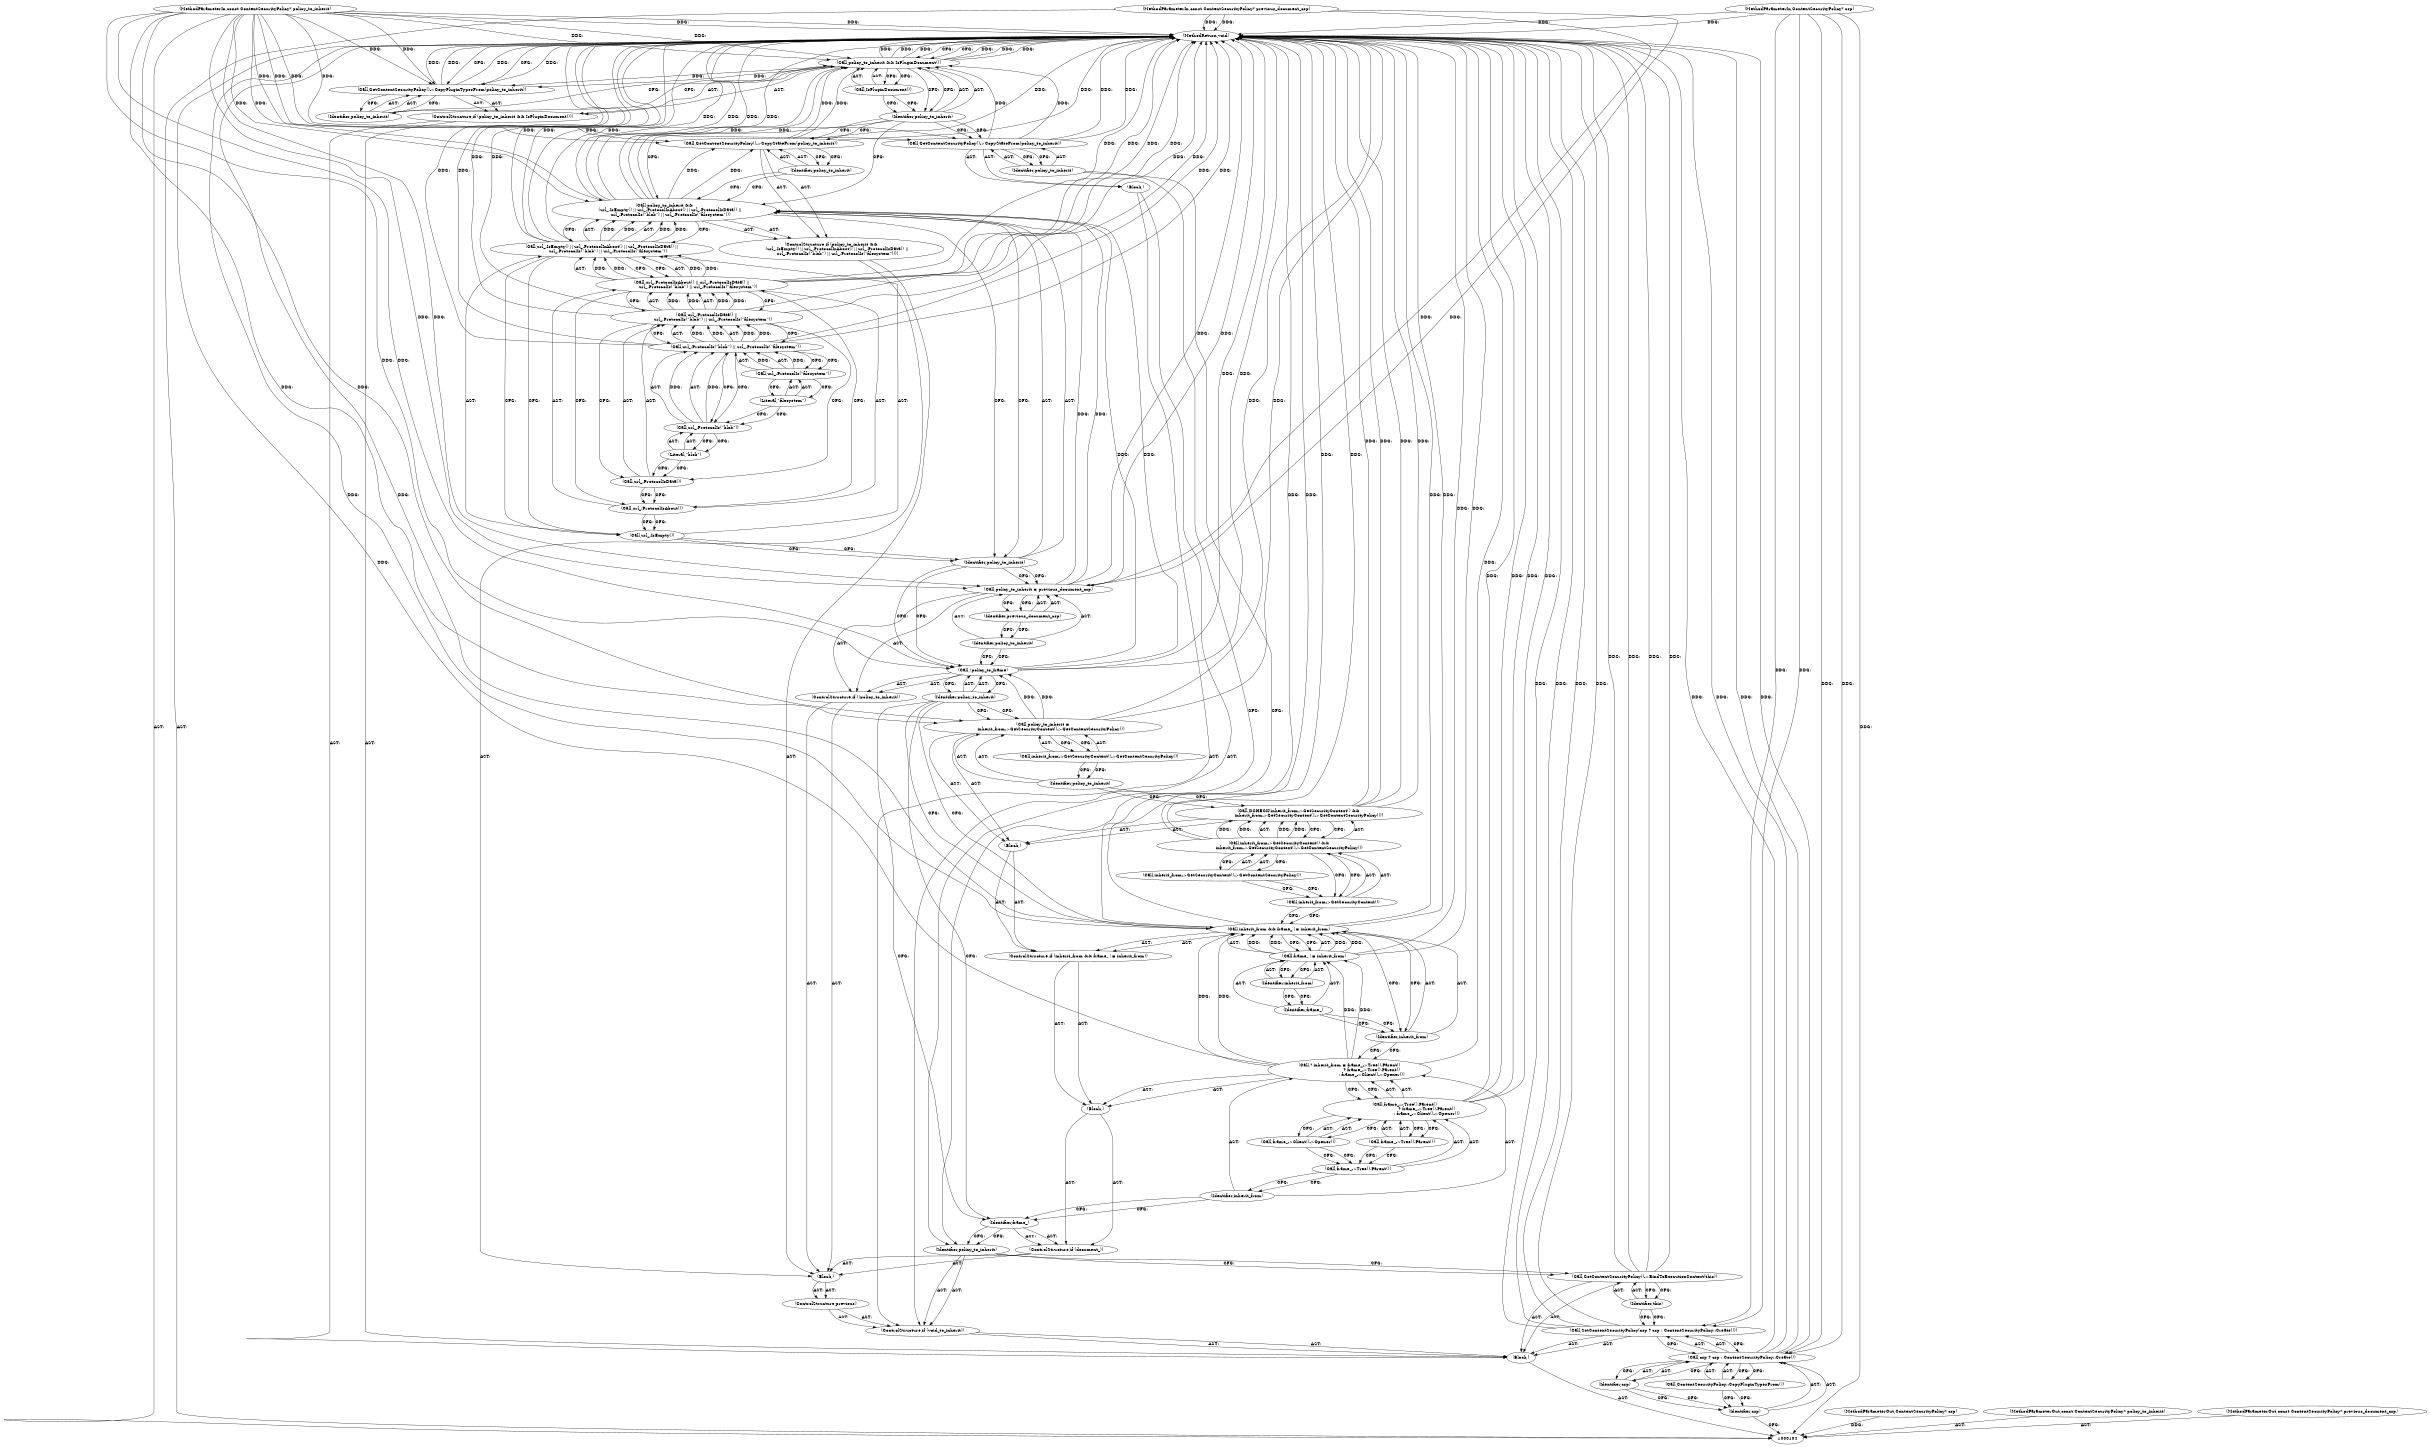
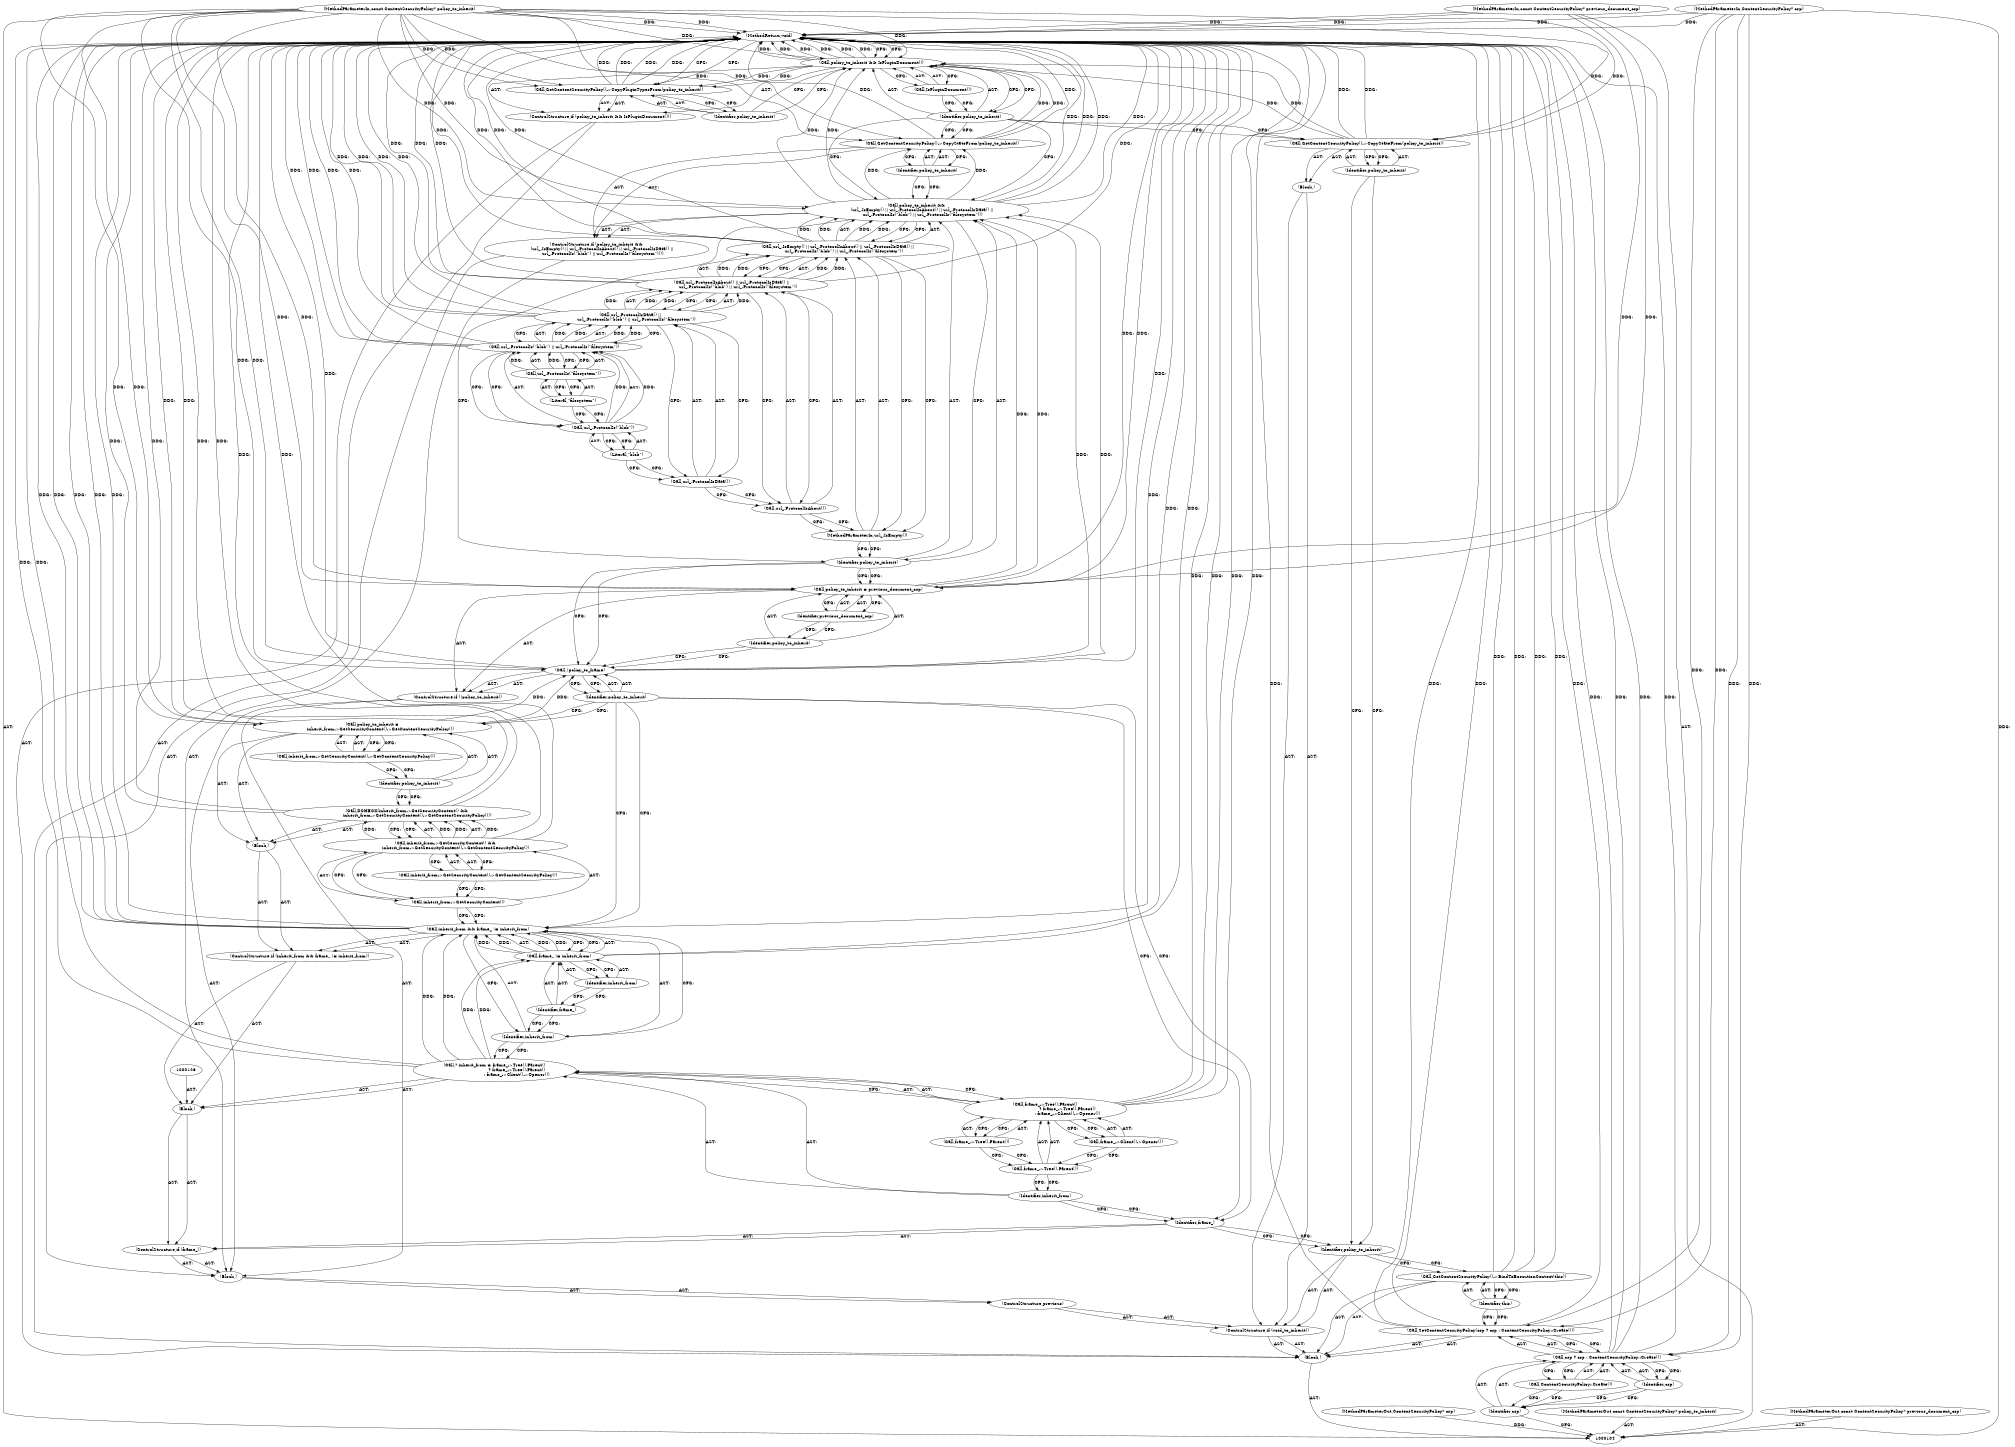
(652, 536) -> (867, 536)
none -> (186, 1070)
(1066, 1250) -> (168, 1250)
(1725, 1385) -> (1571, 1385)
